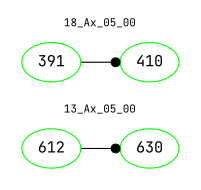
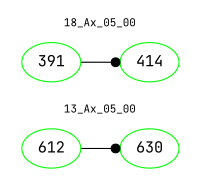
(150, 62) -> (150, 62)
